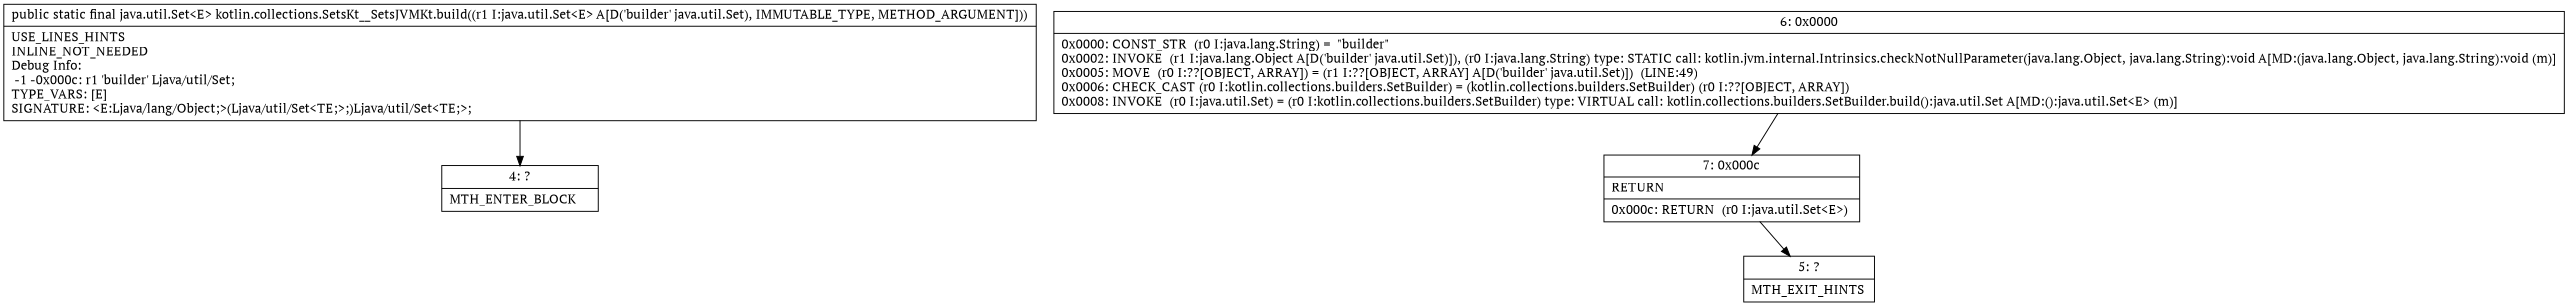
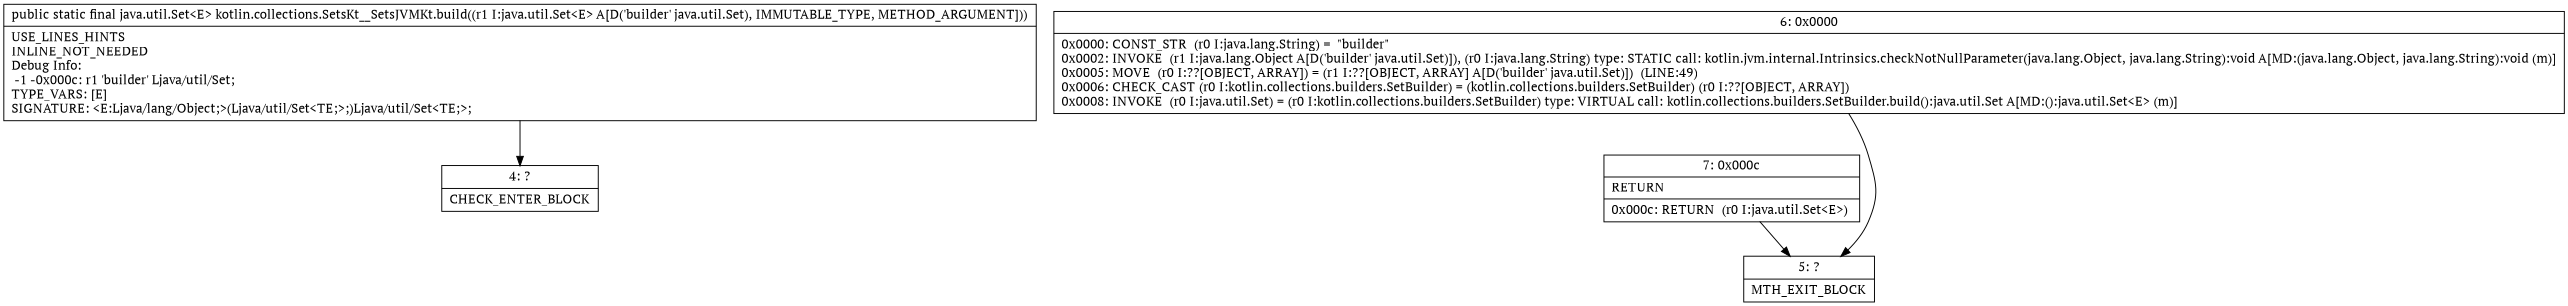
(1768, 130) -> (1875, 183)
(513, 199) -> (520, 199)
(1808, 290) -> (1809, 290)
